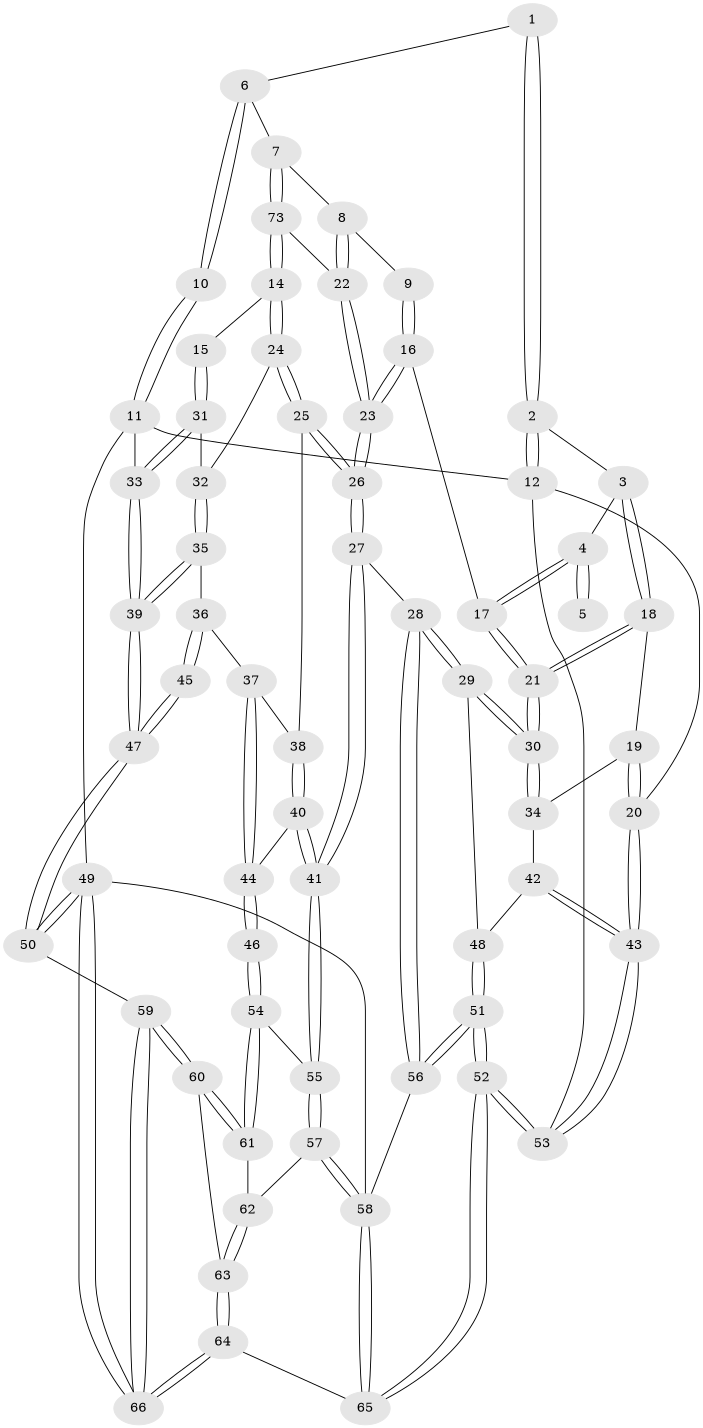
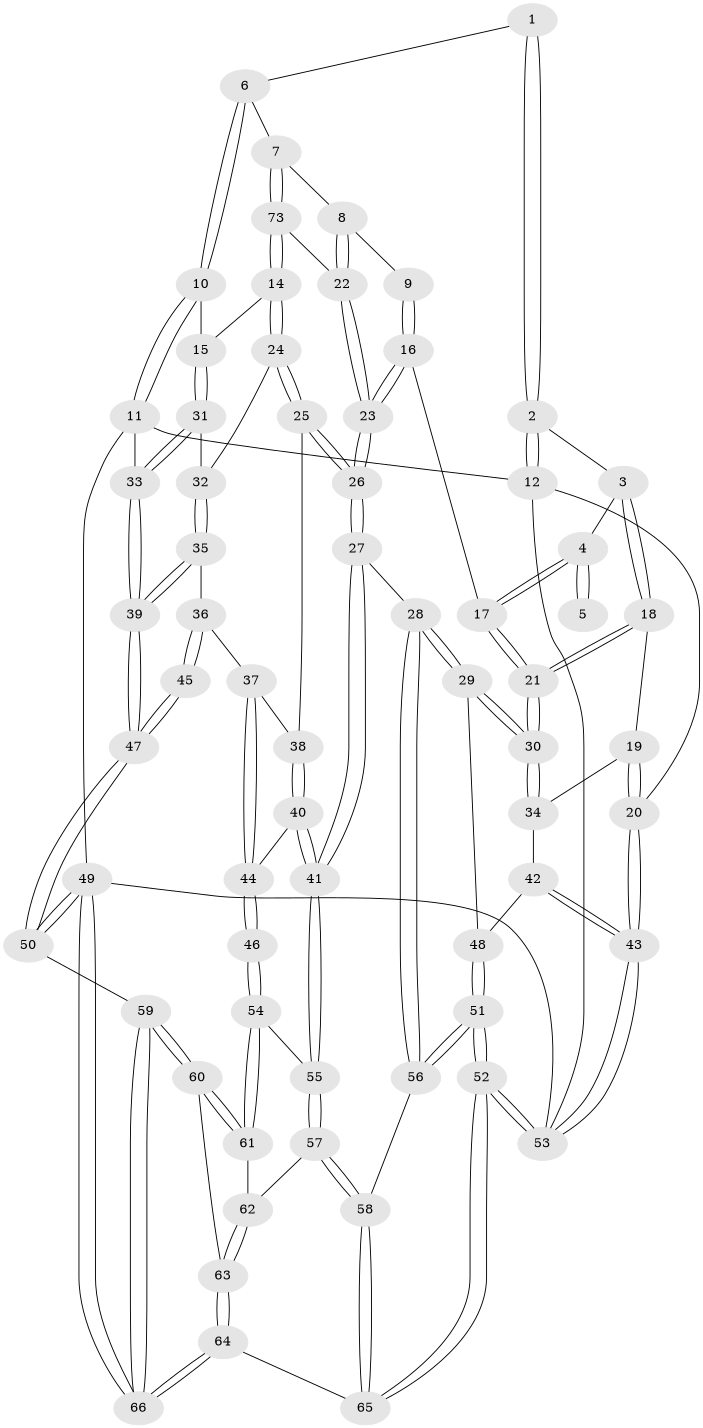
none -> (201, 318)
(340, 959) -> (433, 903)
